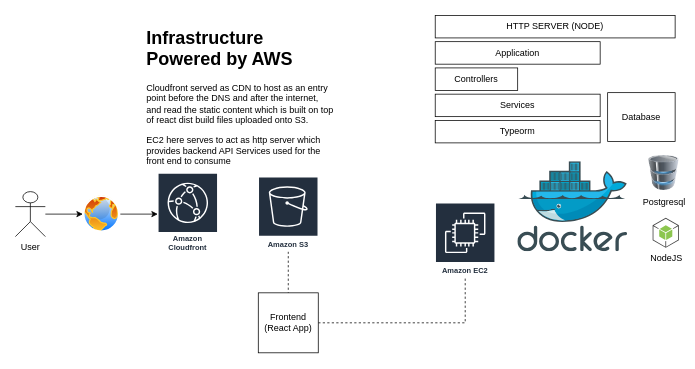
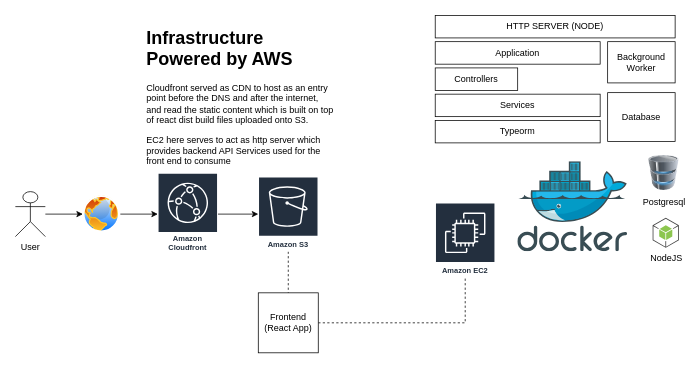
none -> (642, 62)
none -> (252, 214)
